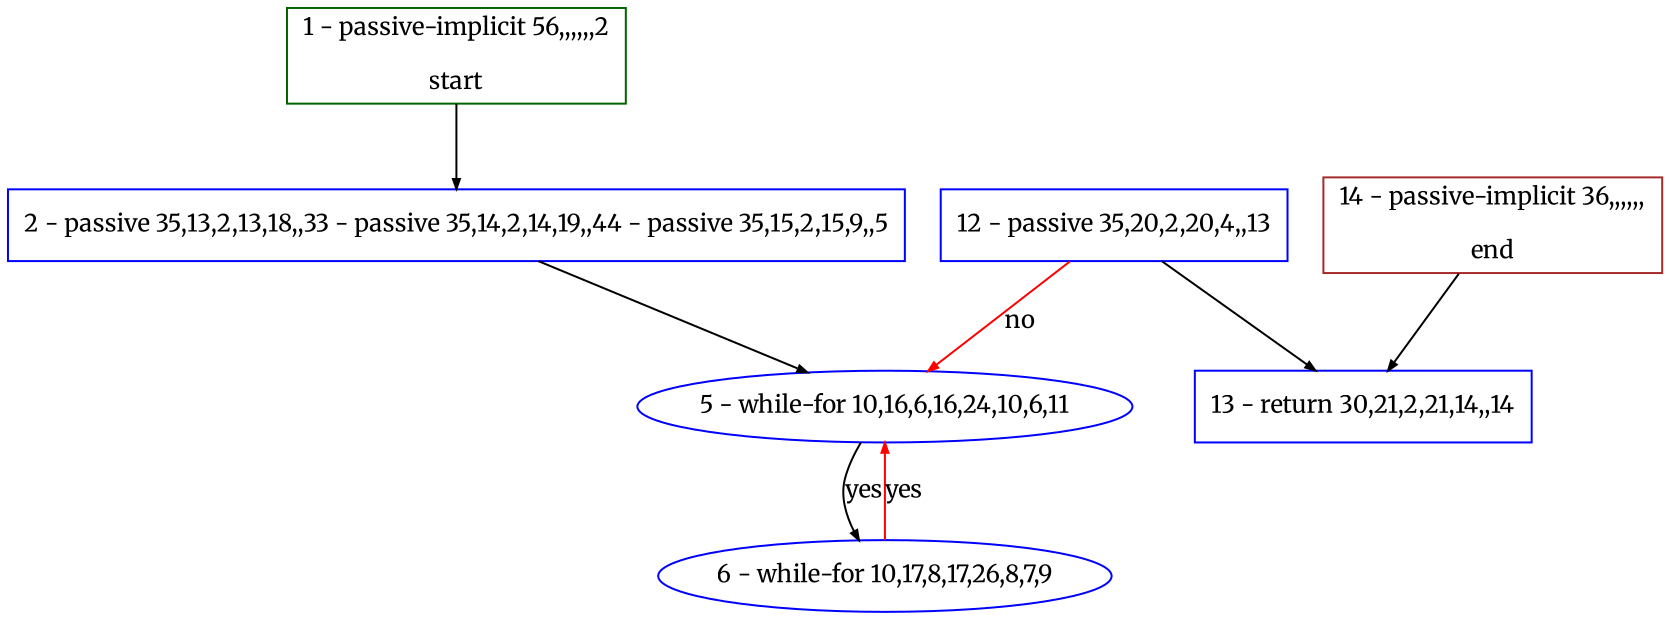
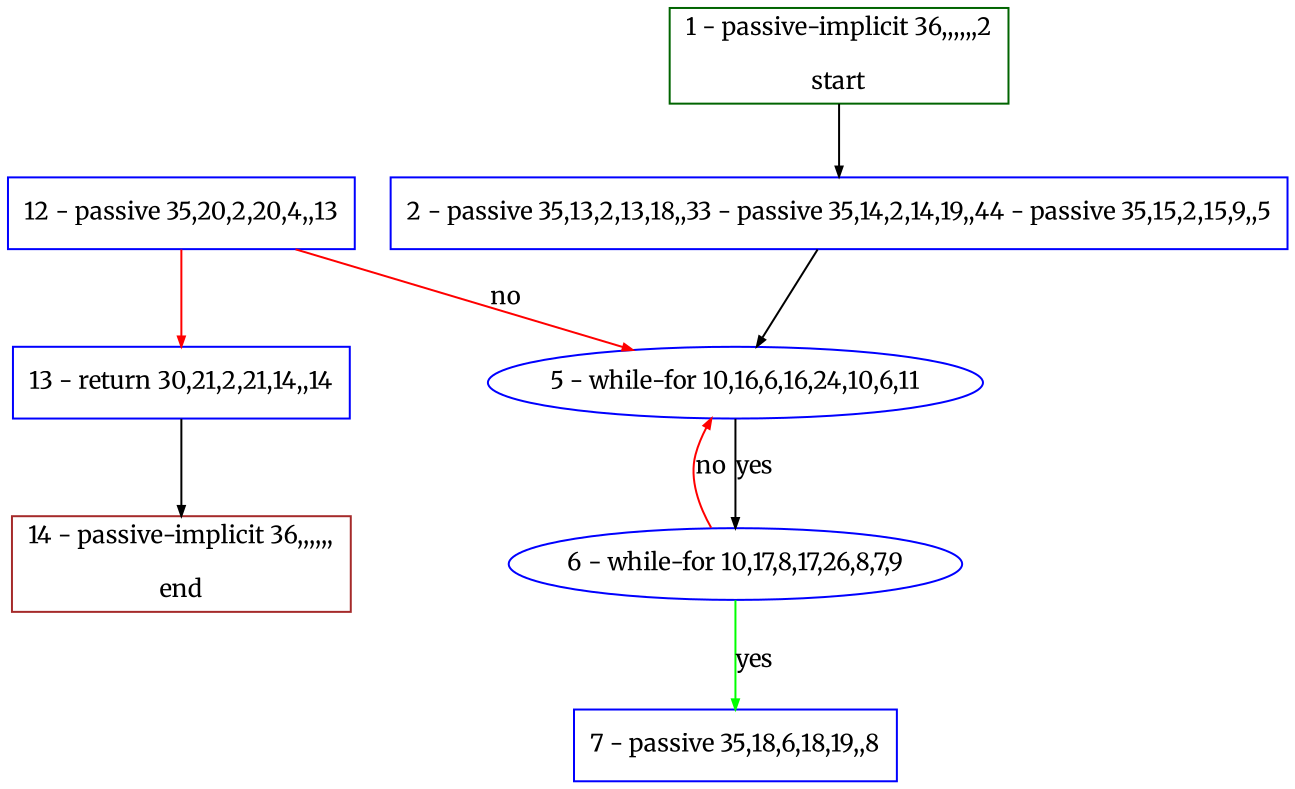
(456, 56) -> (839, 56)
(1235, 313) -> (181, 293)
(1427, 318) -> (181, 462)
(904, 491) -> (712, 467)
none -> (735, 745)
